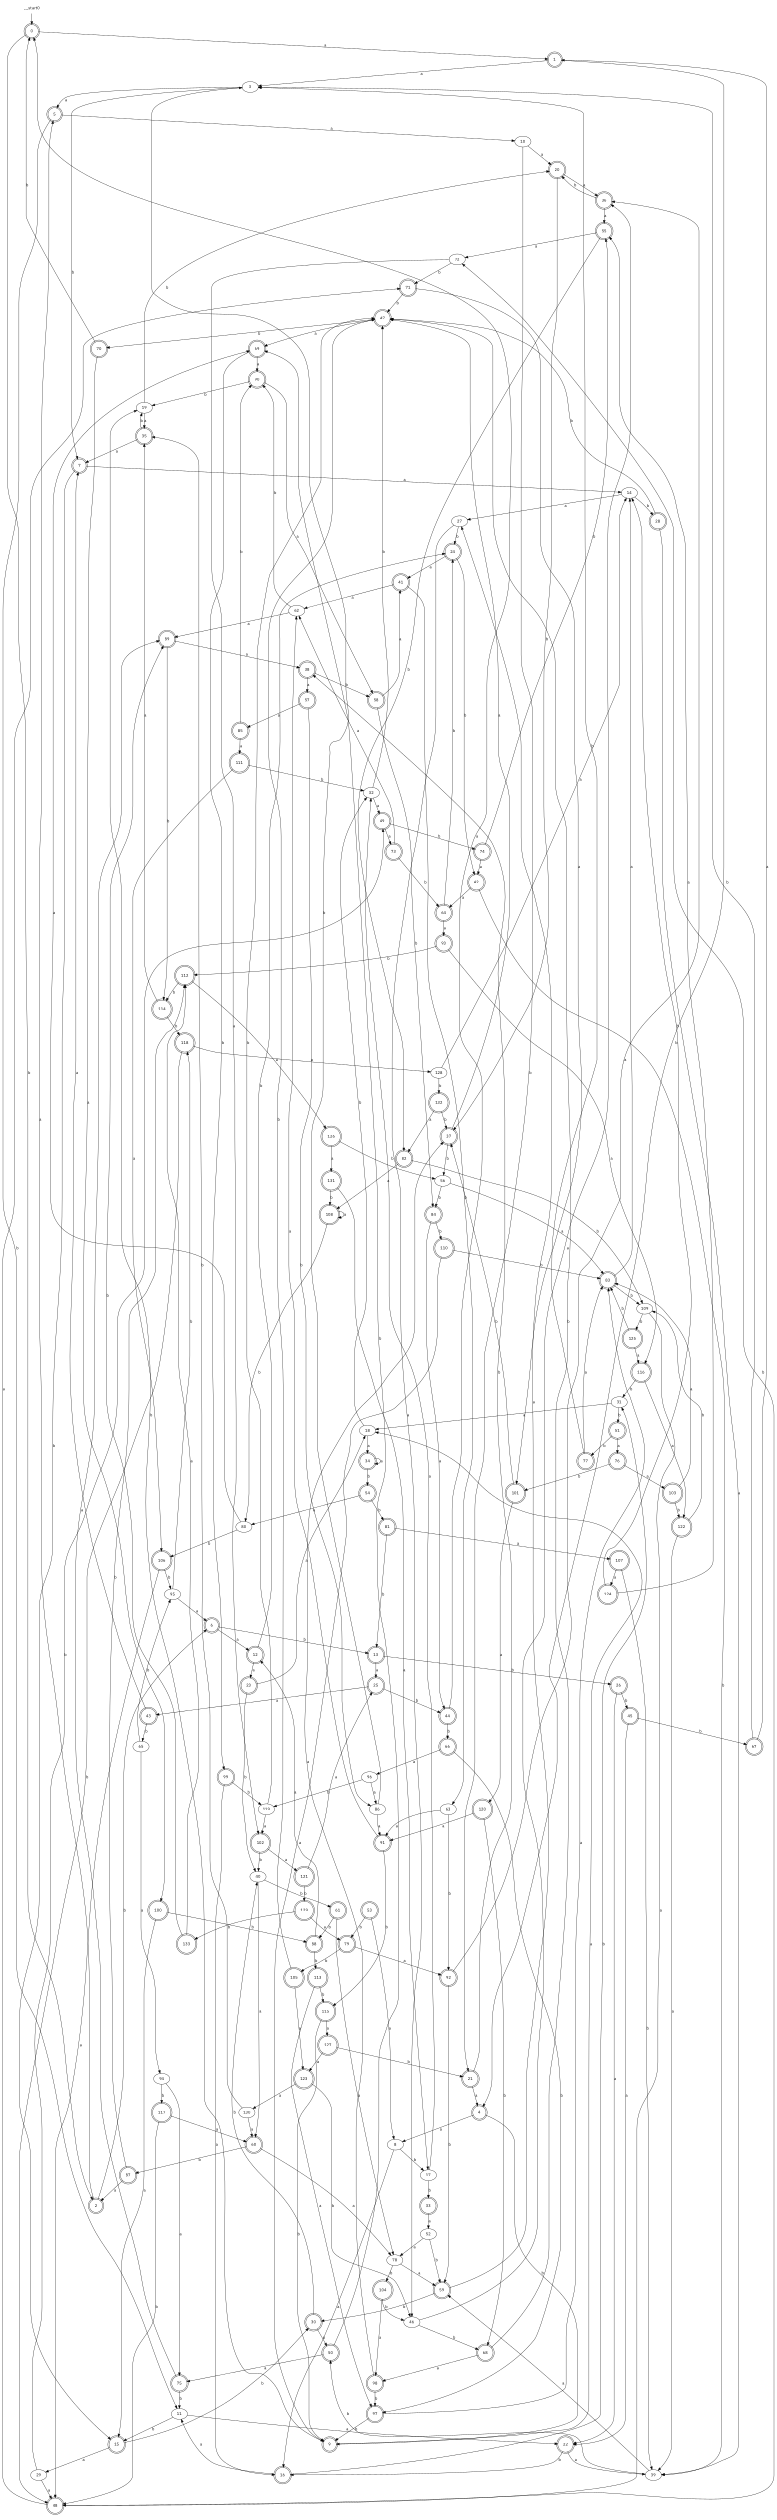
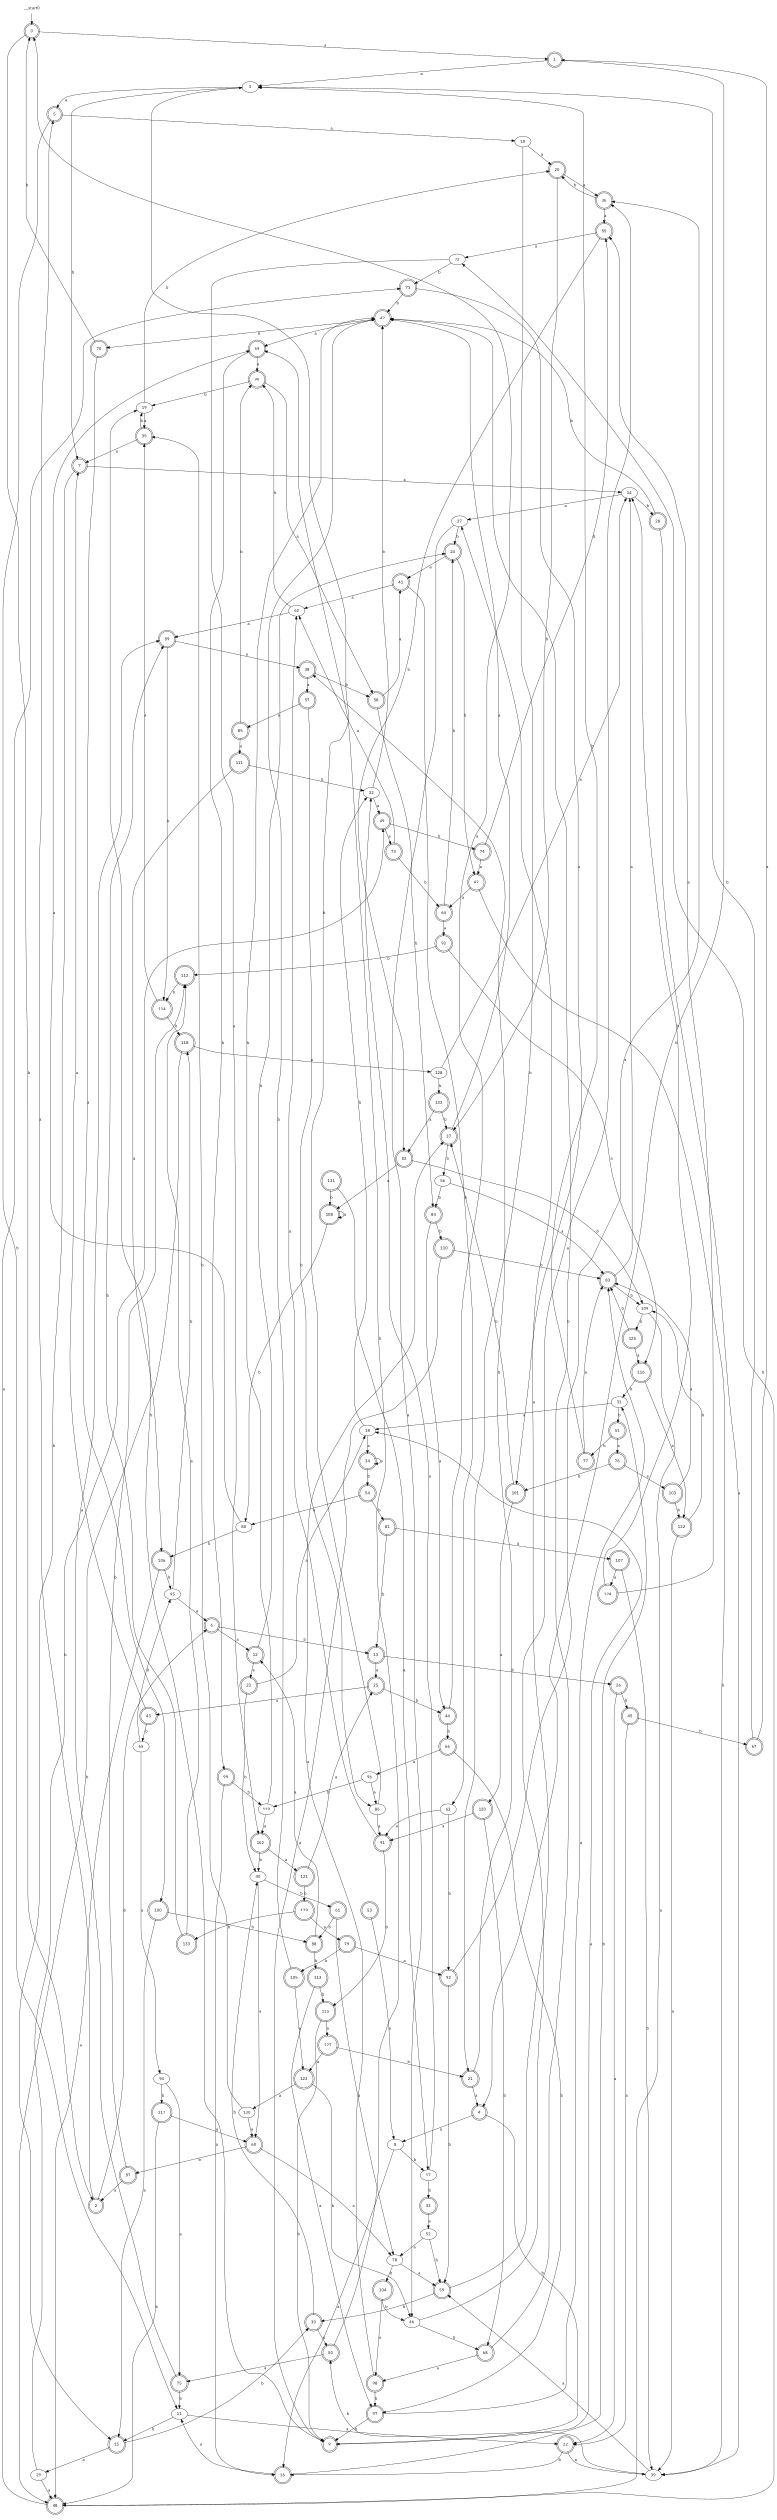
(331, 1136) -> none
(359, 1926) -> none
